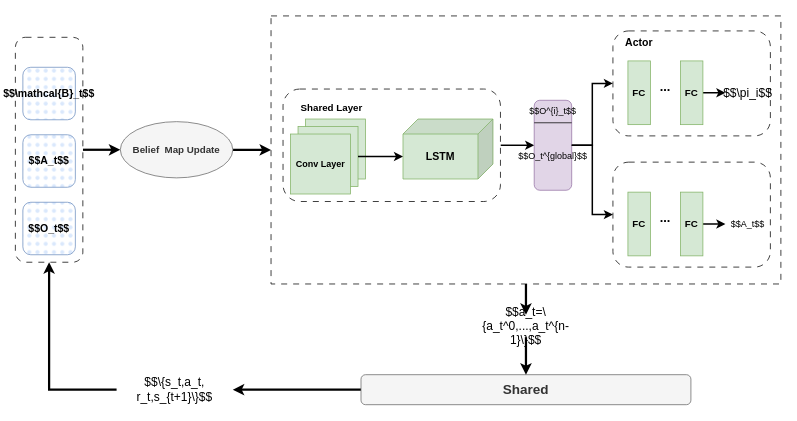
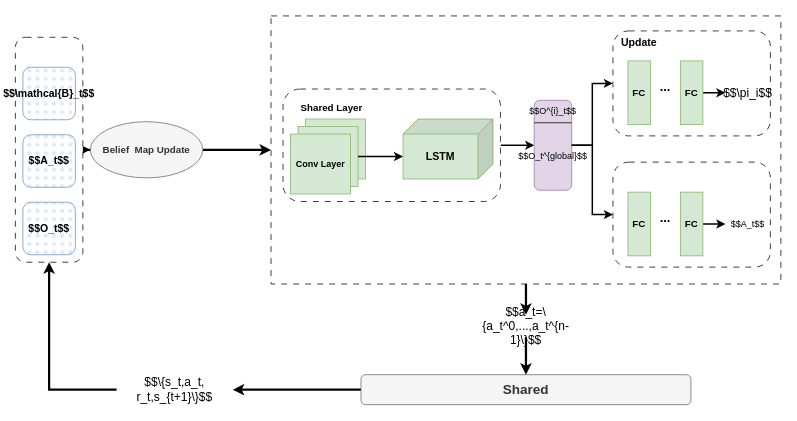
(639, 42) -> (639, 42)
(177, 150) -> (147, 150)
